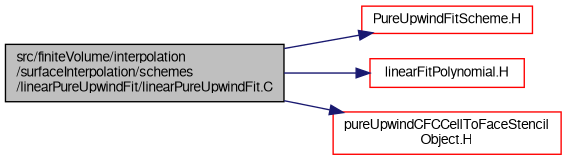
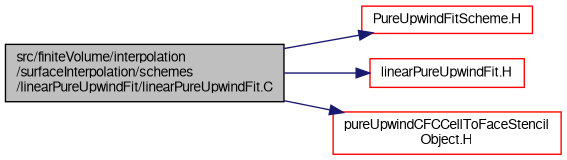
(447, 73) -> (447, 73)
